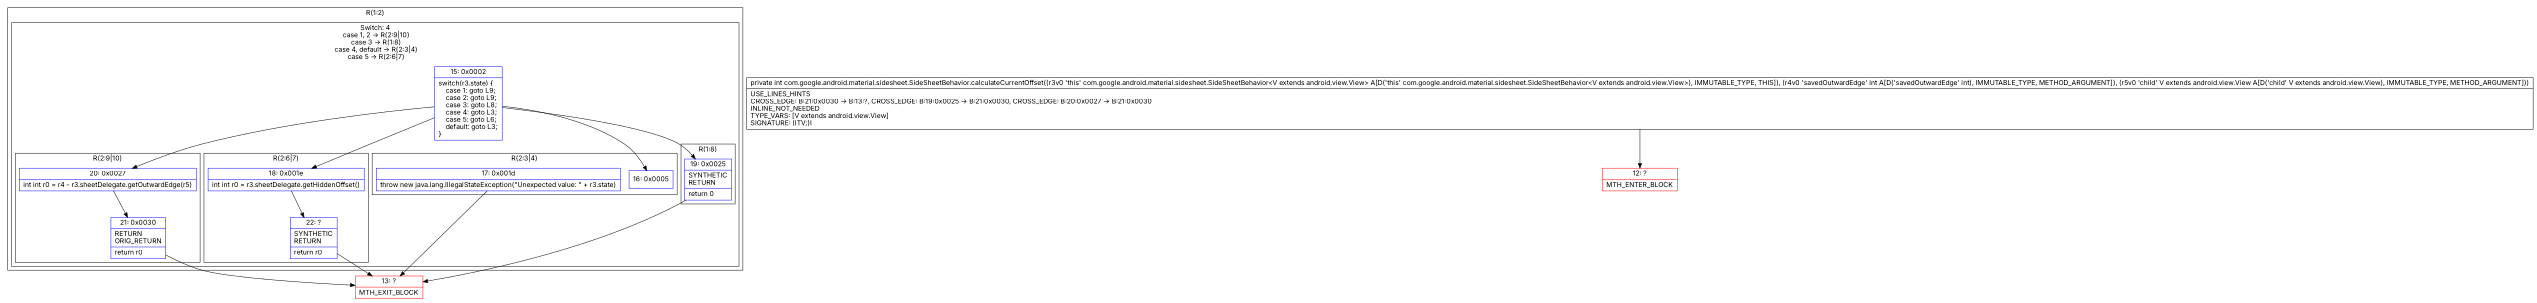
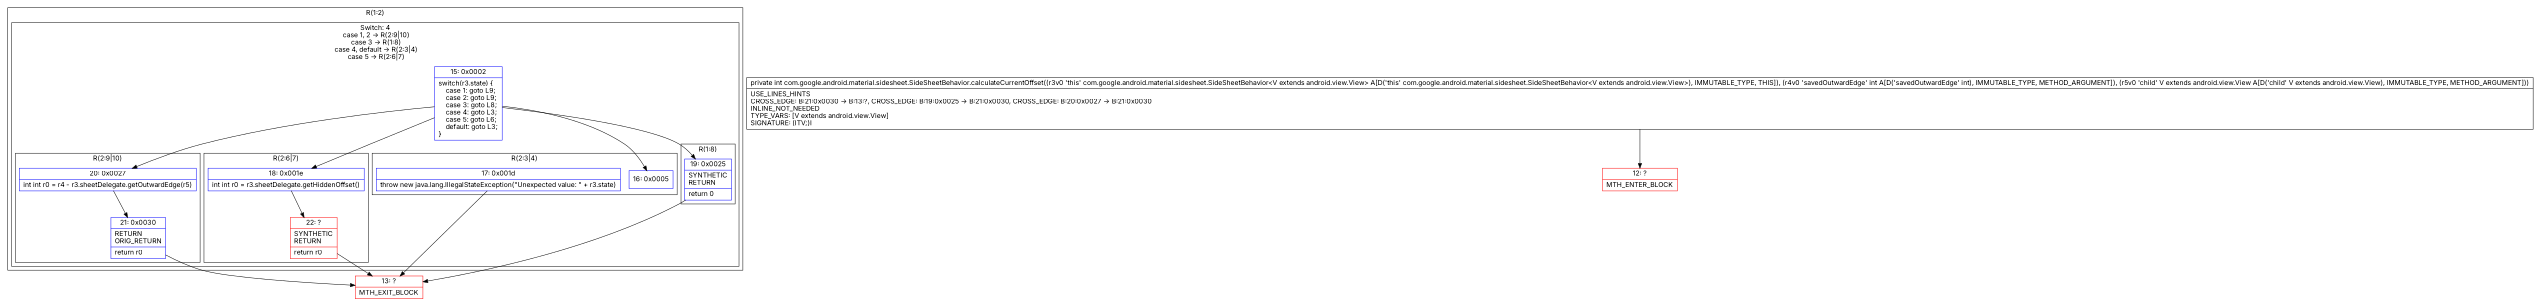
(314, 238) -> (314, 238)
